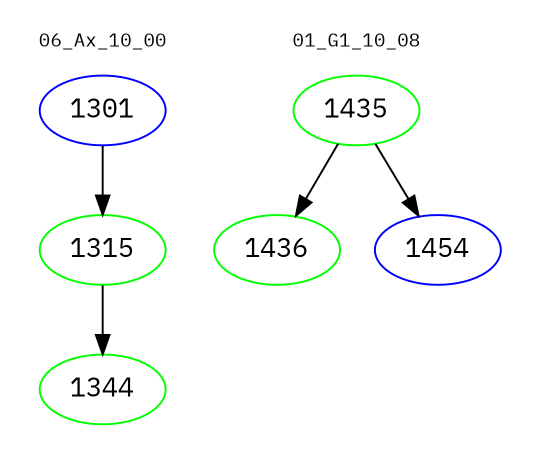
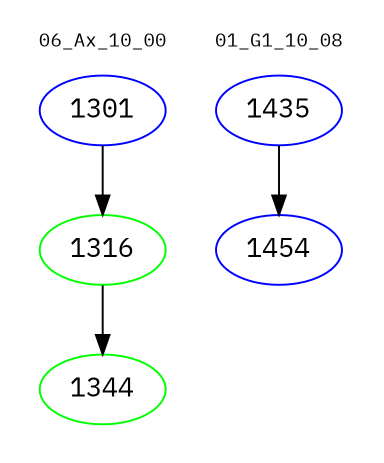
(356, 110) -> (279, 110)
(103, 250) -> (103, 250)
(277, 250) -> none
